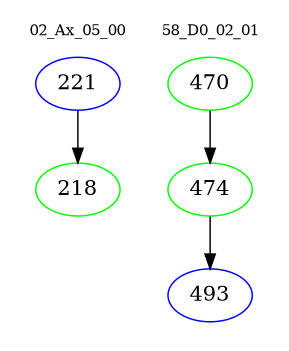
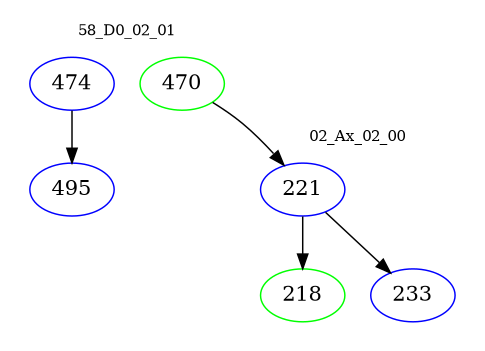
(78, 32) -> (358, 137)
(210, 129) -> (258, 138)
(210, 190) -> (72, 84)
(210, 295) -> (72, 190)
none -> (413, 295)
